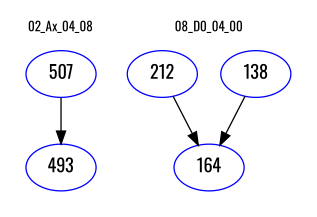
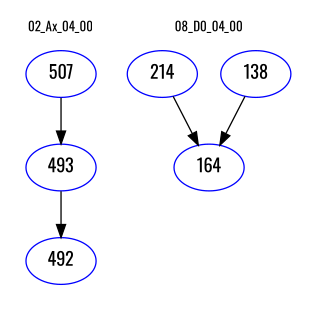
(61, 28) -> (61, 28)
(162, 74) -> (162, 74)
none -> (61, 261)
